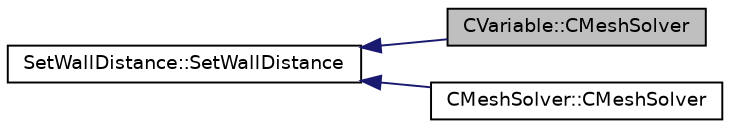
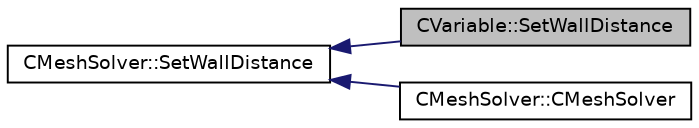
(577, 27) -> (546, 27)
(184, 64) -> (169, 64)
